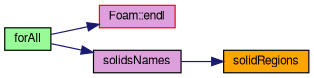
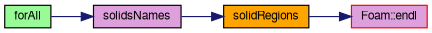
(69, 31) -> (324, 17)
